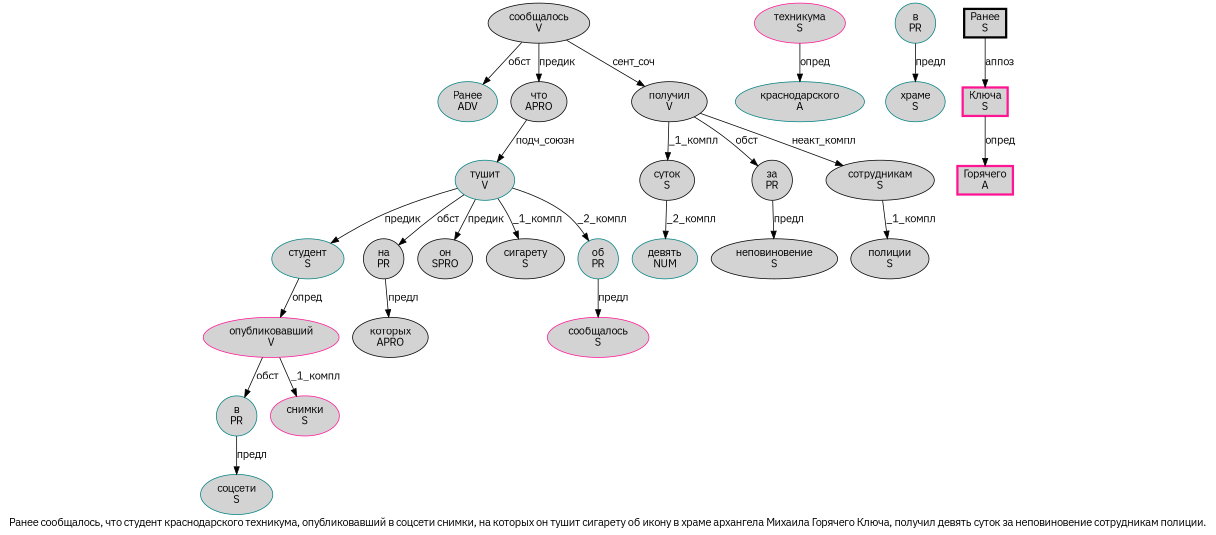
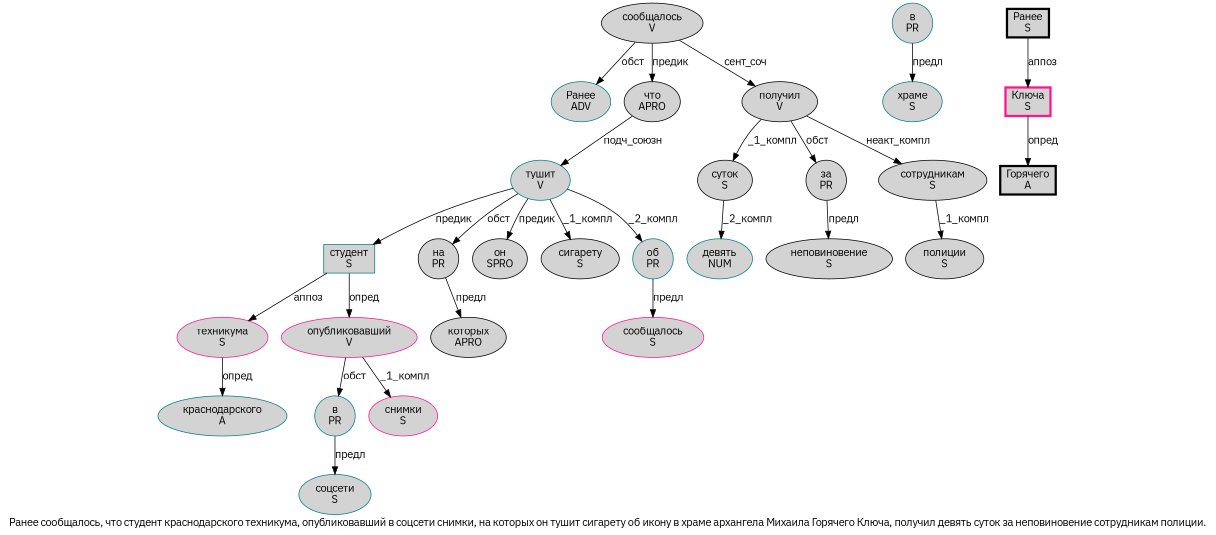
(985, 180) -> (1028, 180)
(308, 259) -> (349, 259)
none -> (291, 295)
